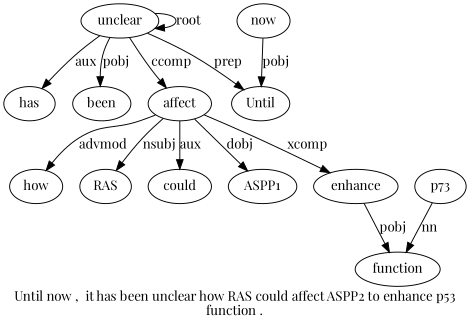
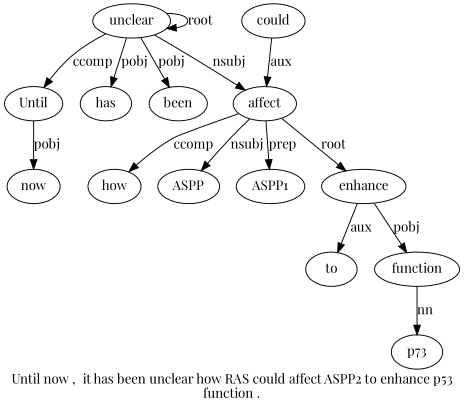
(262, 58) -> (34, 140)
(86, 62) -> (134, 62)
(172, 62) -> (229, 62)
(228, 62) -> (93, 62)
(180, 140) -> (270, 58)
(103, 145) -> (194, 145)
(240, 145) -> (283, 145)
(308, 145) -> (334, 145)
(106, 186) -> (189, 186)
(422, 223) -> (417, 306)
none -> (331, 269)
